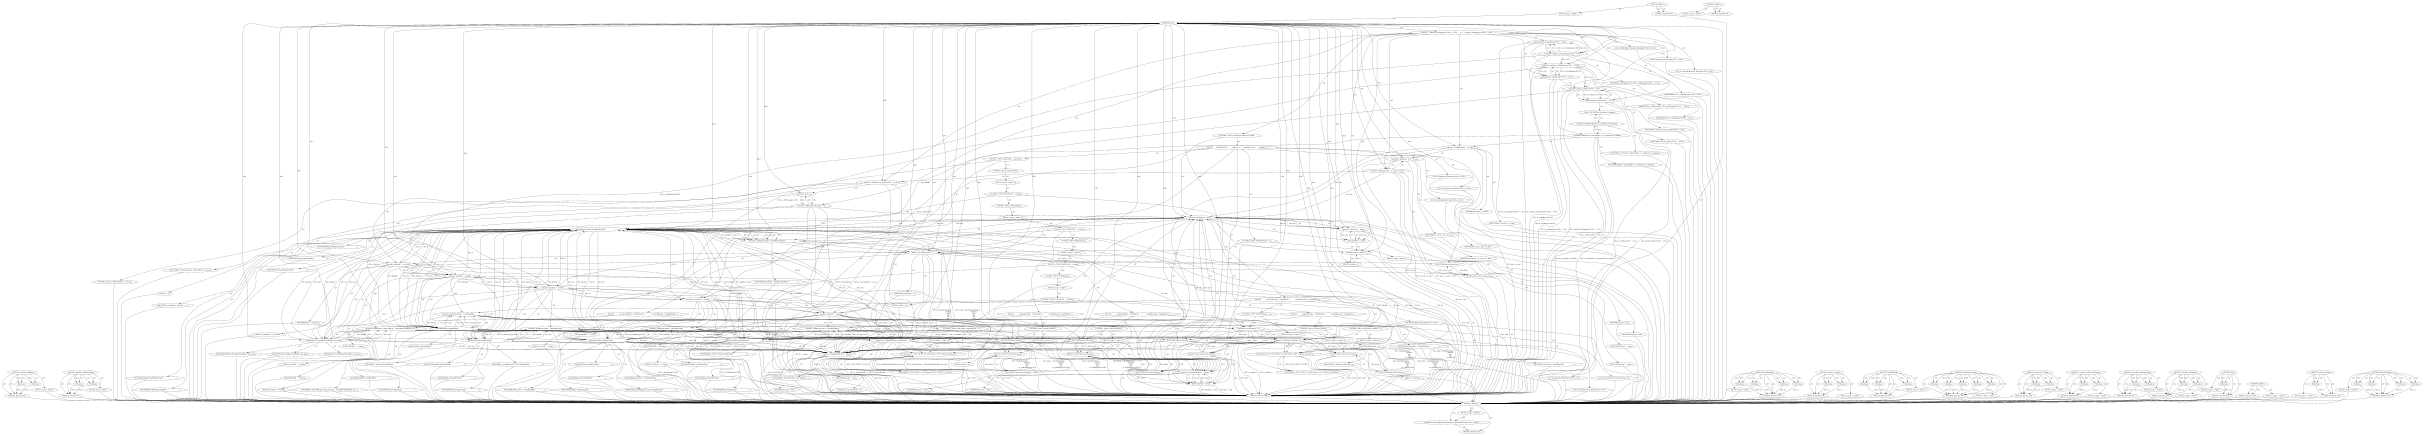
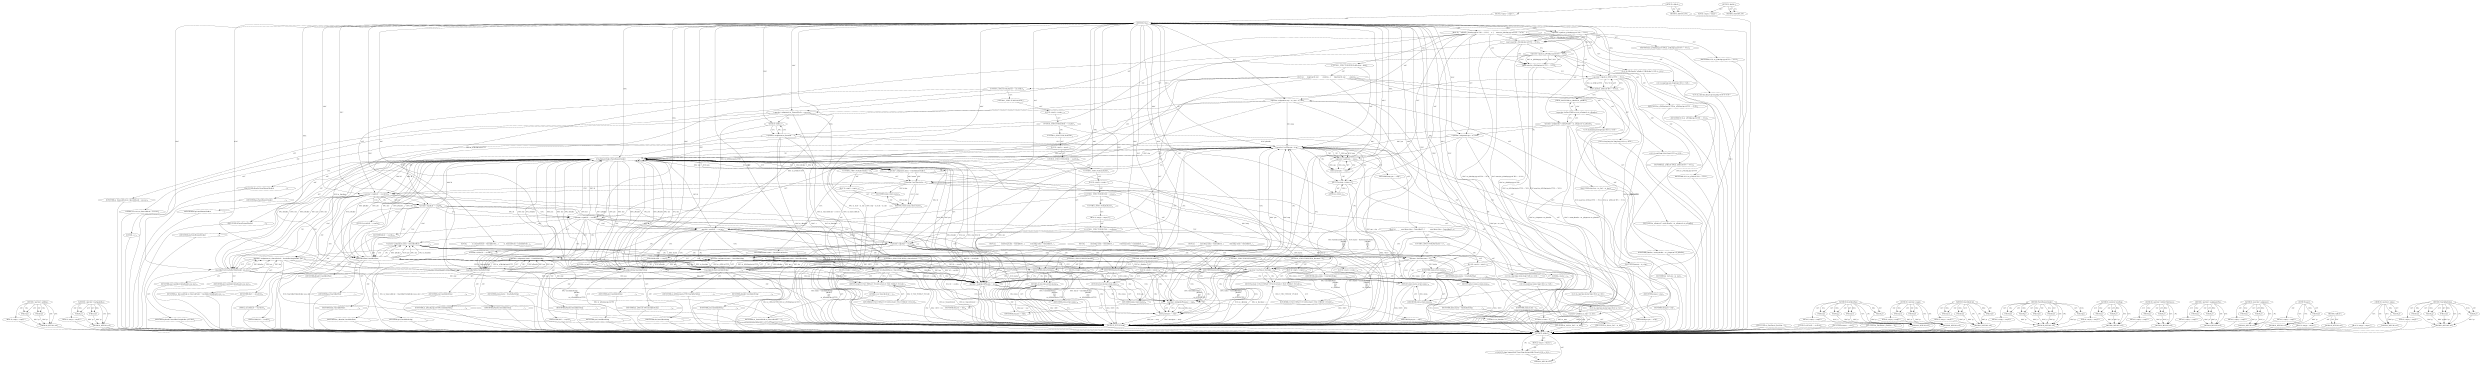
(1546, 49) -> (1517, 55)
(1433, 153) -> none
(474, 219) -> none
(729, 334) -> (777, 248)
(1322, 349) -> (1381, 276)
(800, 369) -> (1007, 300)
